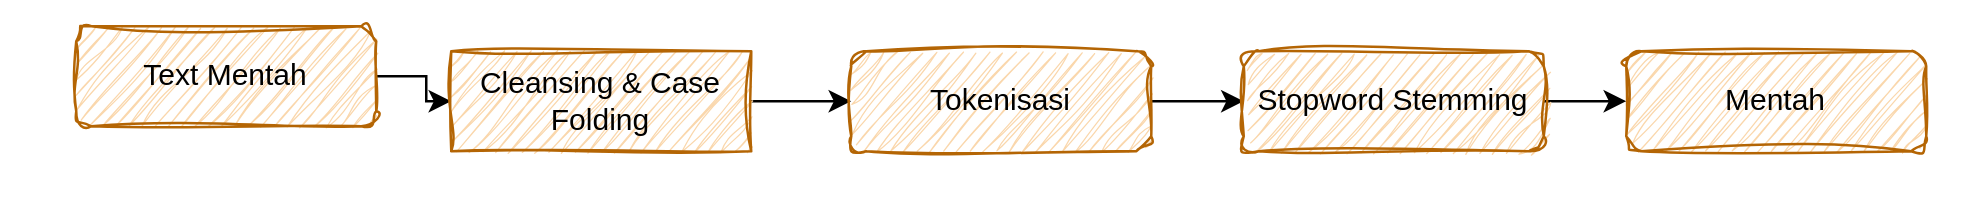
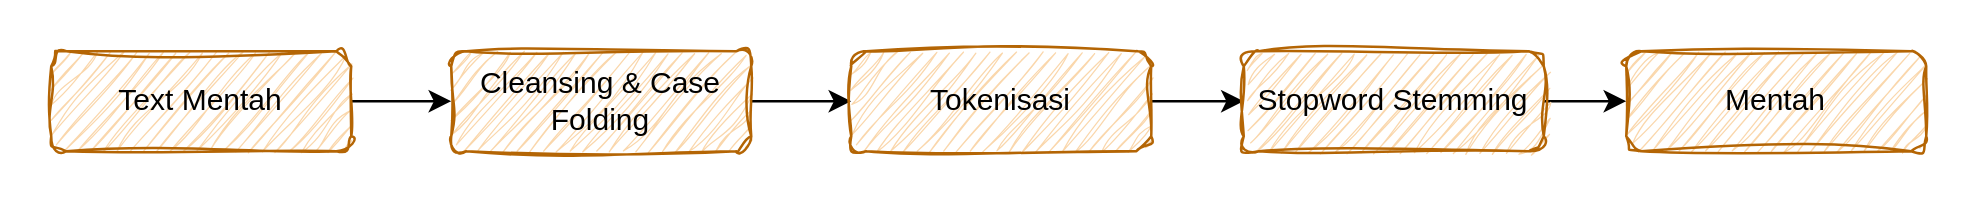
(226, 76) -> (201, 101)
(601, 101) -> (601, 101)
